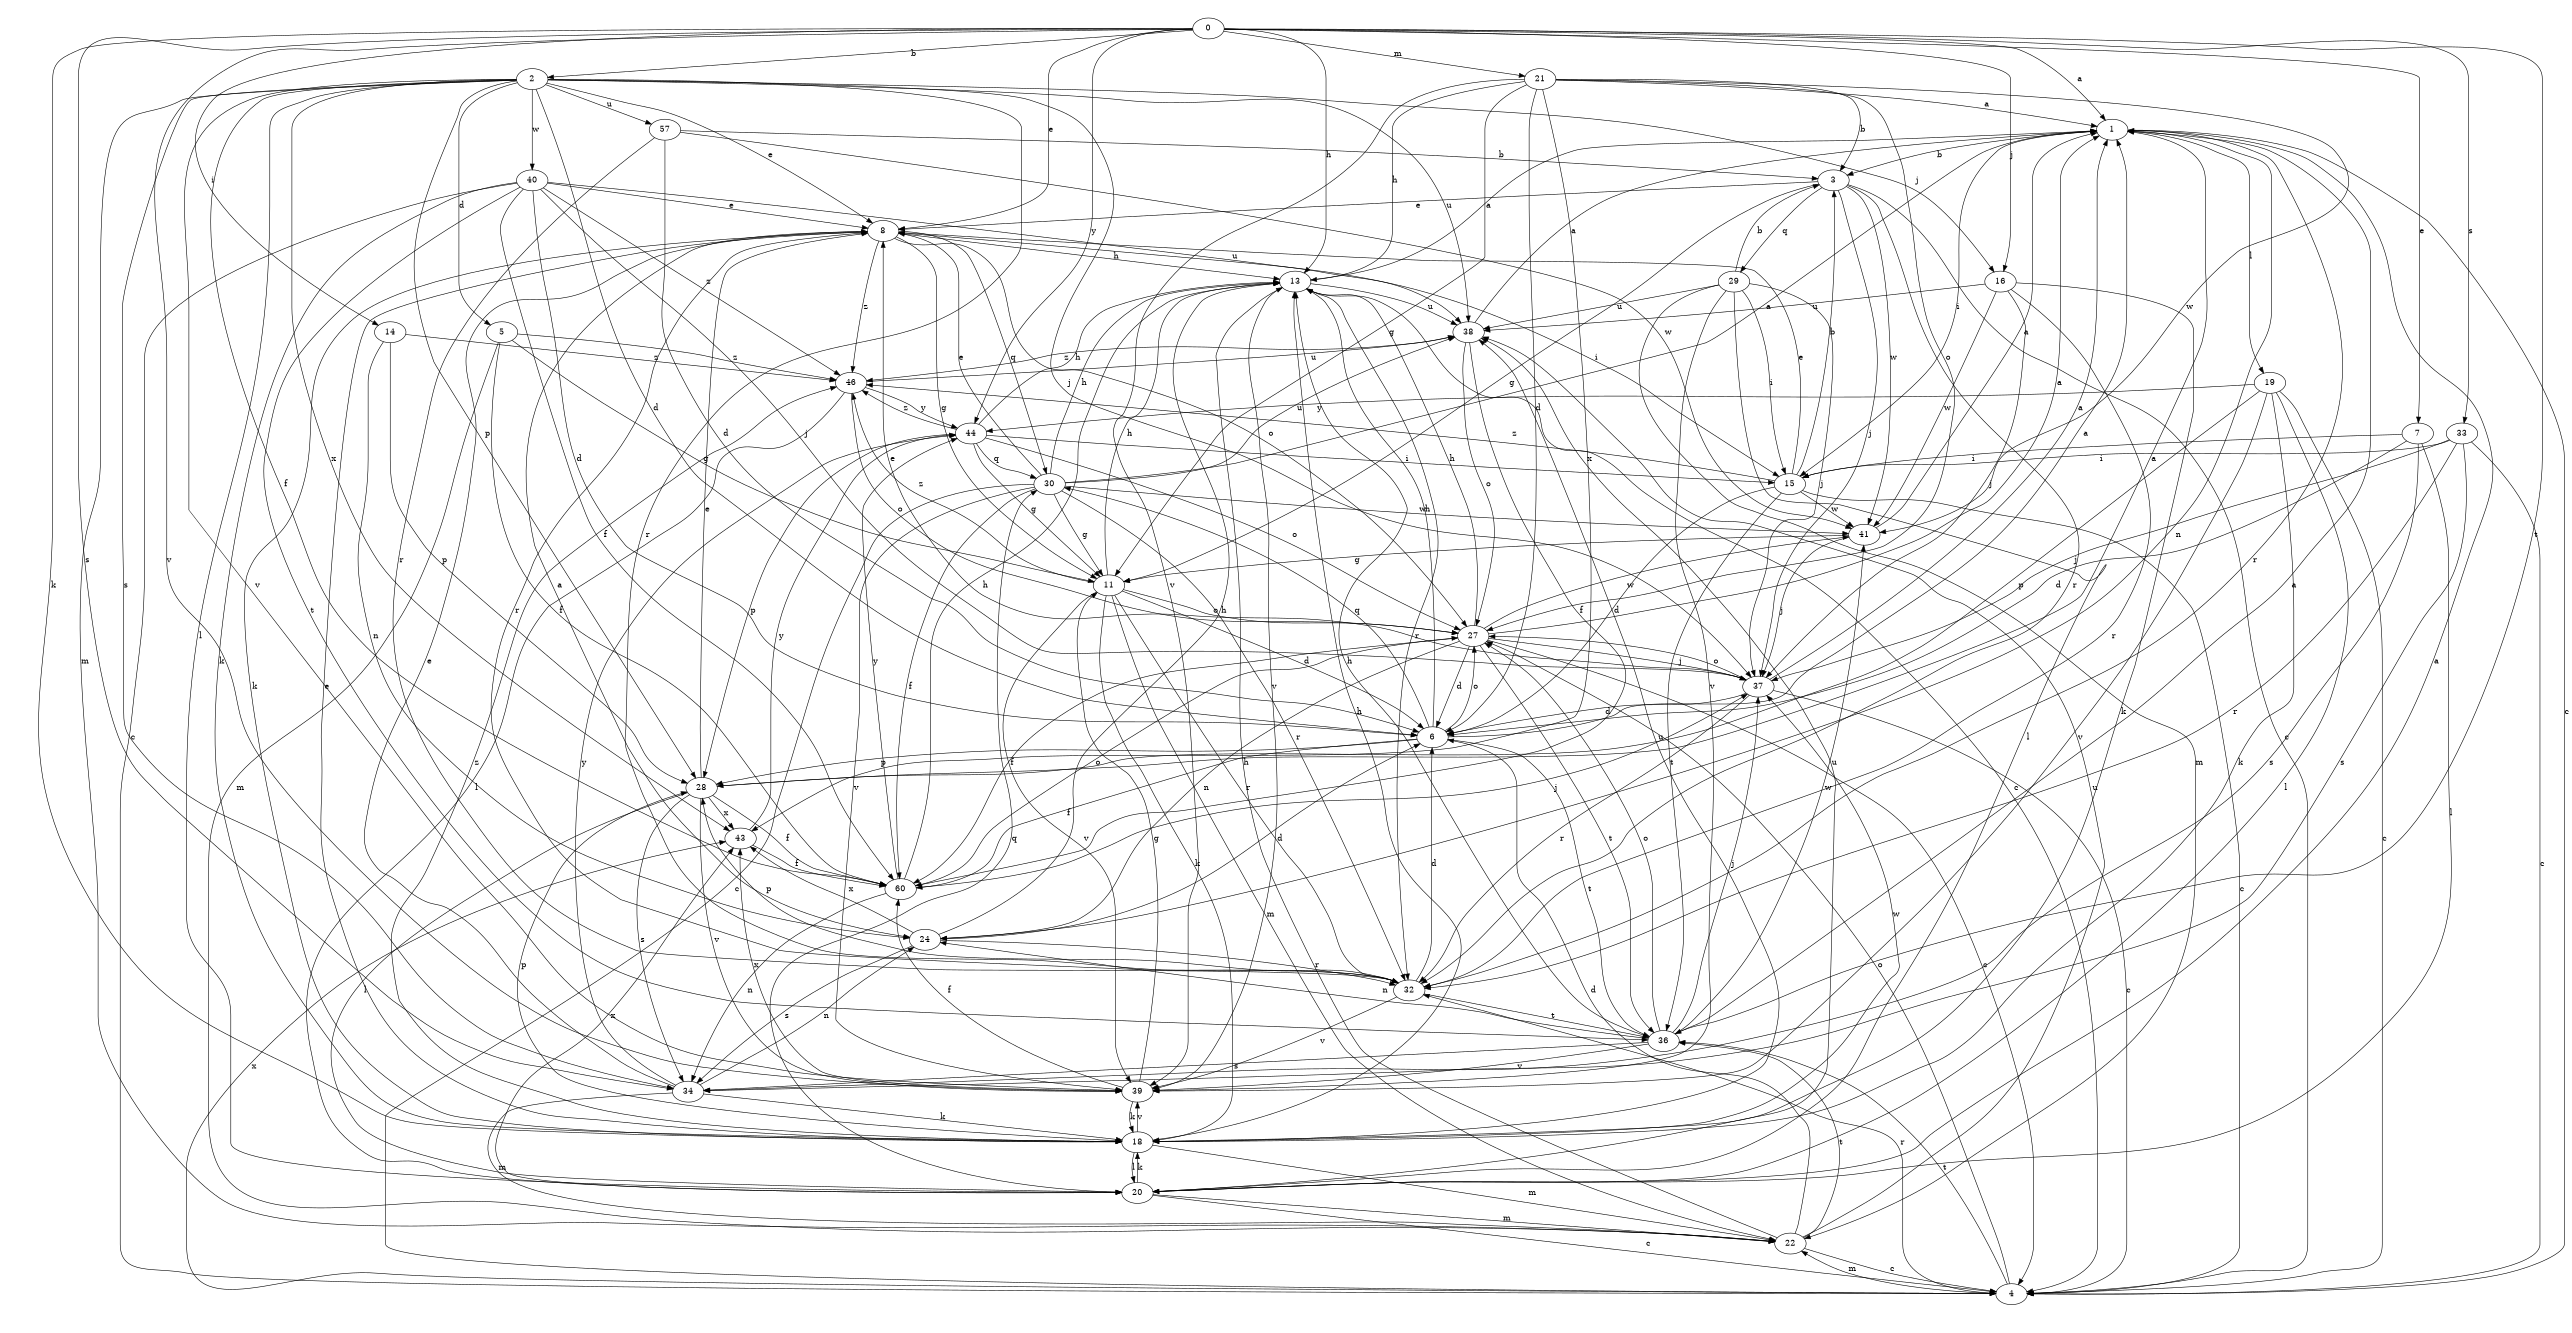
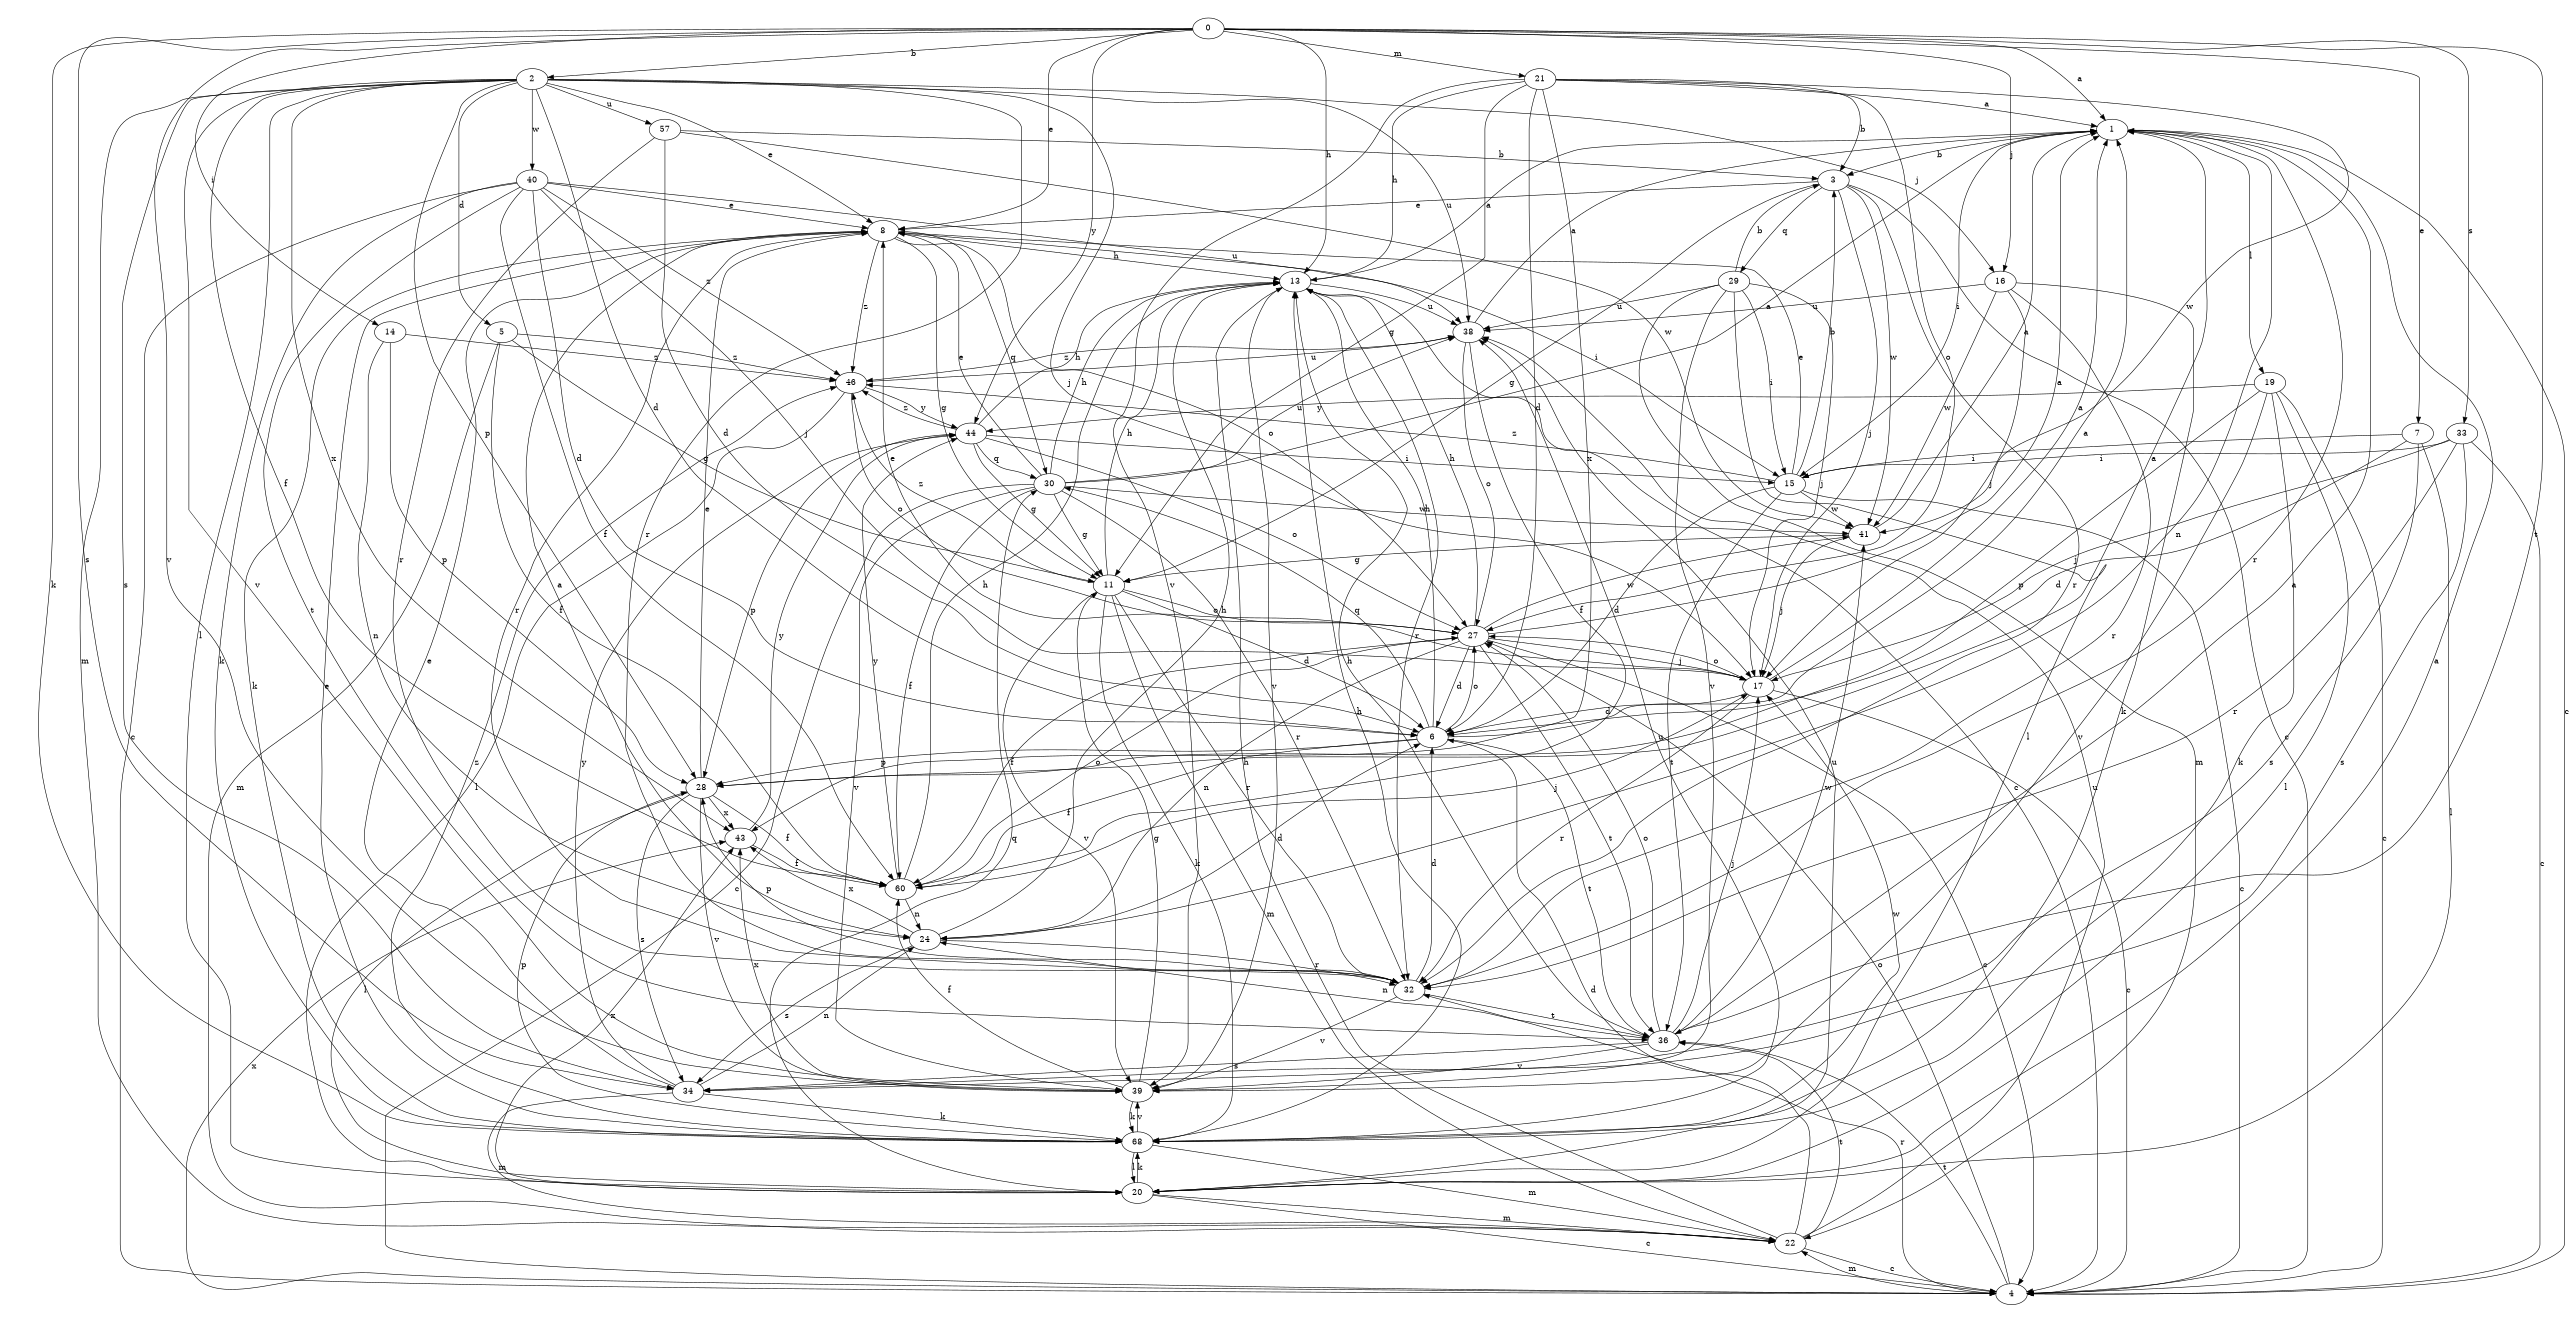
(1758, 687) -> (1758, 687)
(771, 955) -> (912, 913)
(1137, 1142) -> (1137, 1142)
